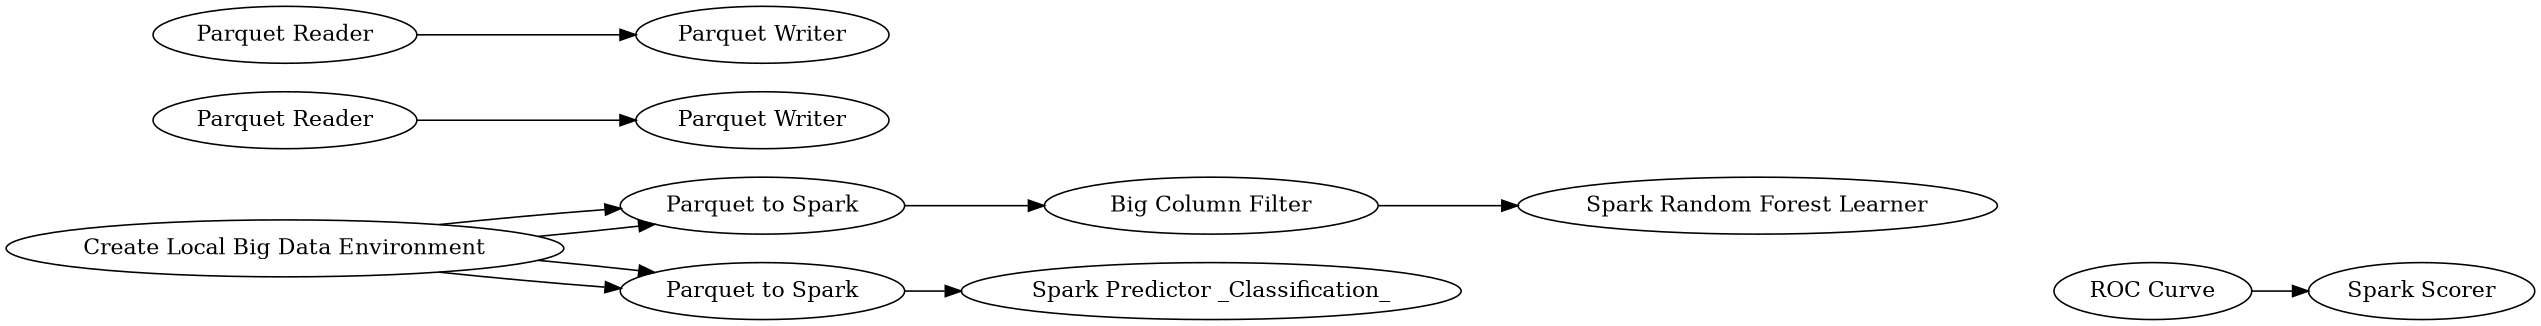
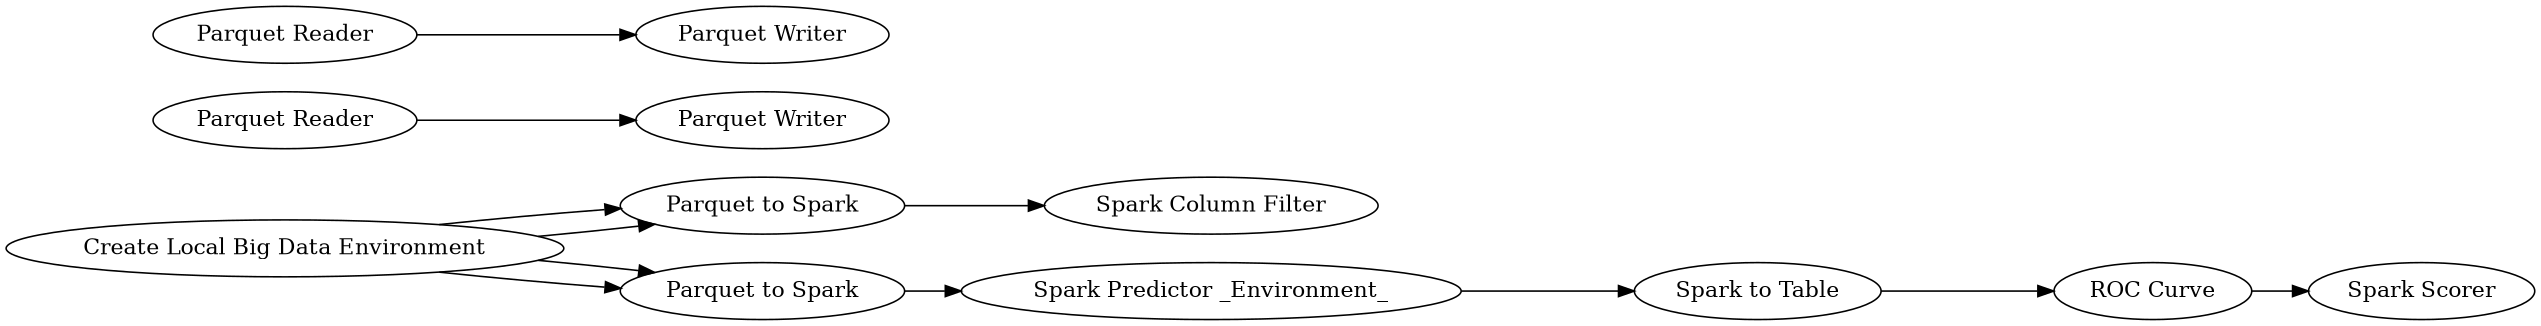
(1211, 206) -> (1211, 206)
(1758, 206) -> none
(1211, 291) -> (1211, 291)
none -> (1758, 291)
